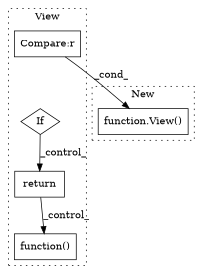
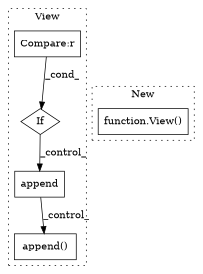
(95, 80) -> (44, 79)
(40, 184) -> (40, 184)
(45, 247) -> (45, 247)
